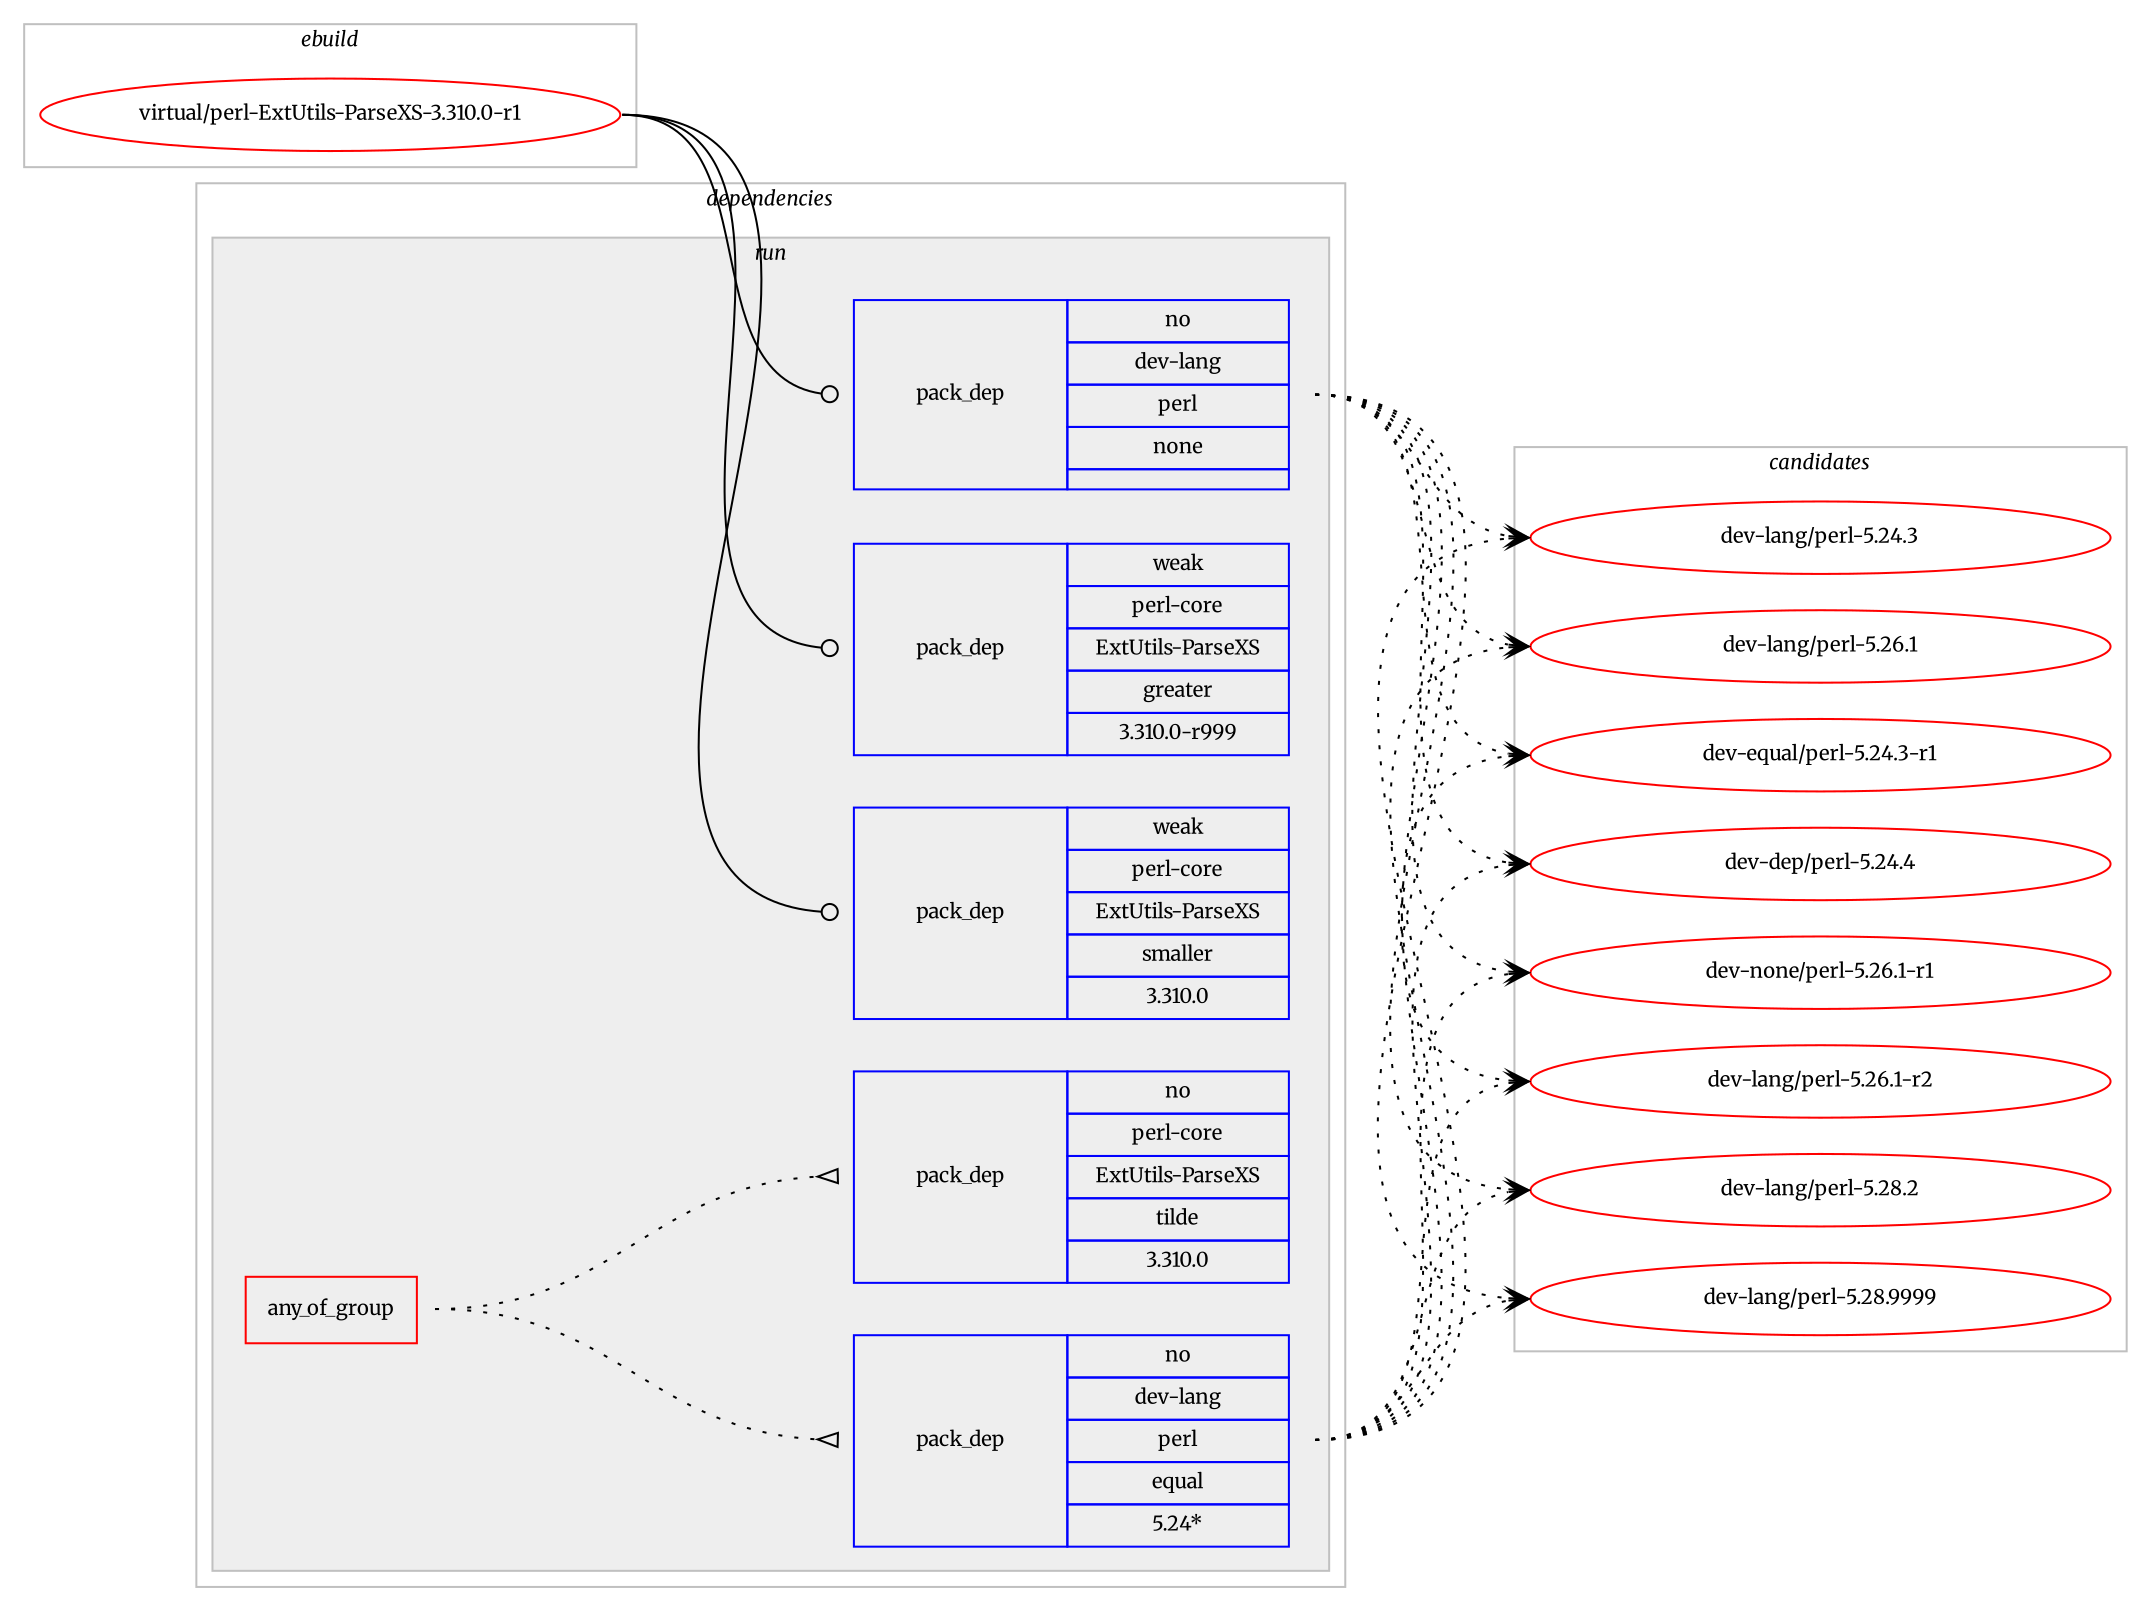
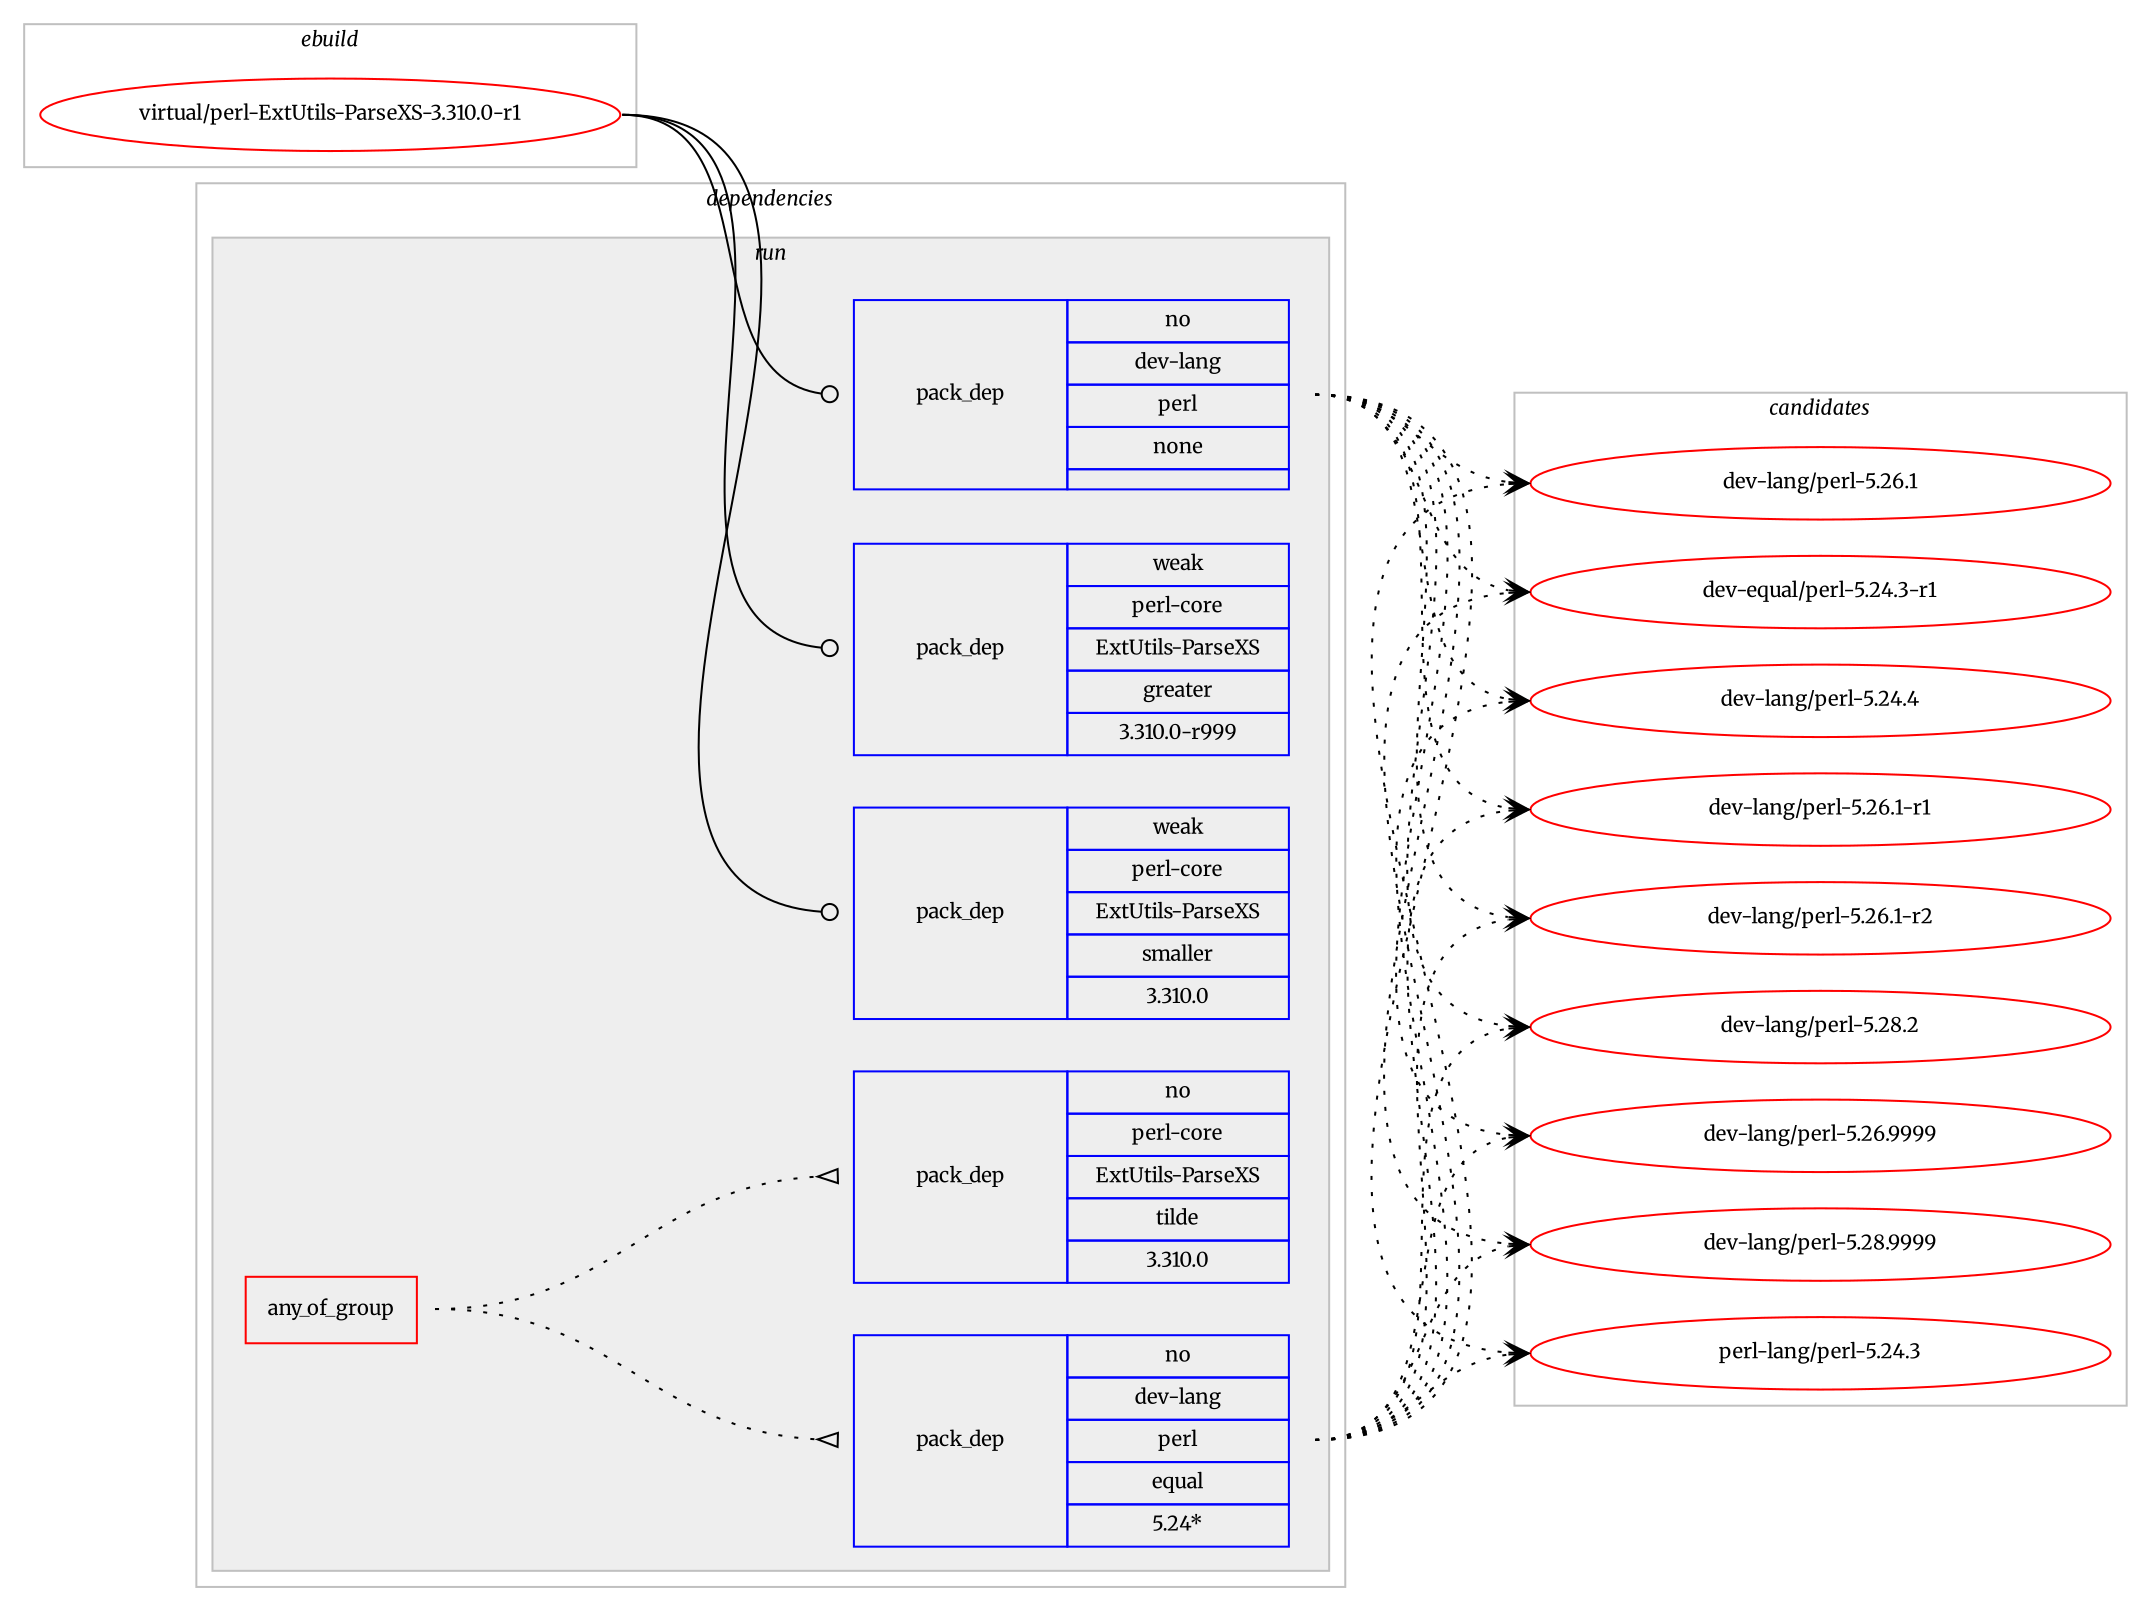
(1821, 538) -> (1821, 1353)
(1821, 864) -> (1821, 701)
(1821, 973) -> (1821, 810)
none -> (1821, 1136)
